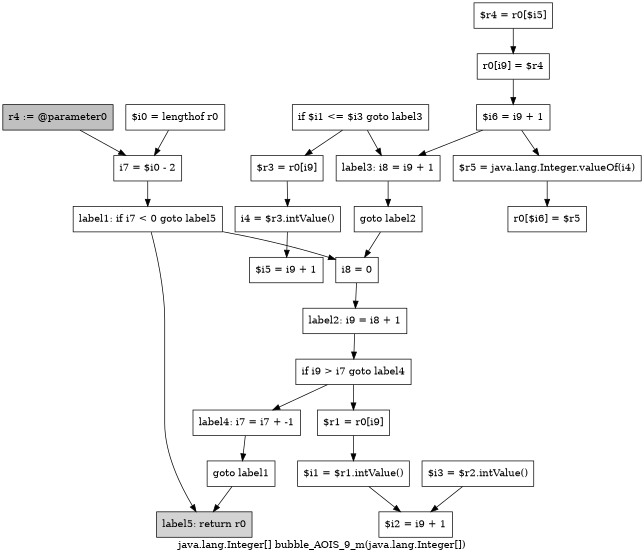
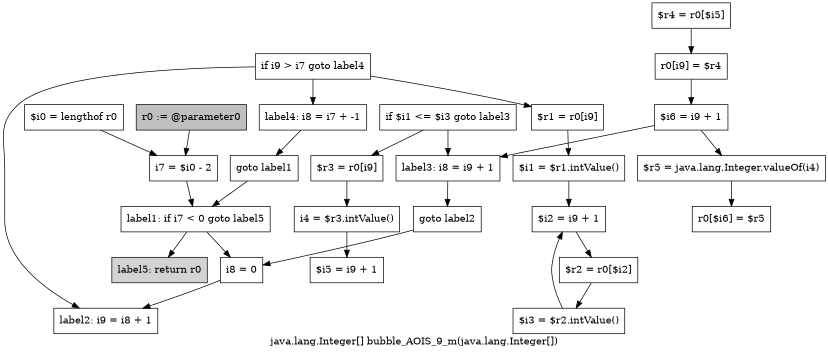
(58, 117) -> (191, 117)
none -> (599, 270)
(354, 343) -> (22, 102)
(247, 423) -> (313, 117)
(225, 496) -> (233, 192)
